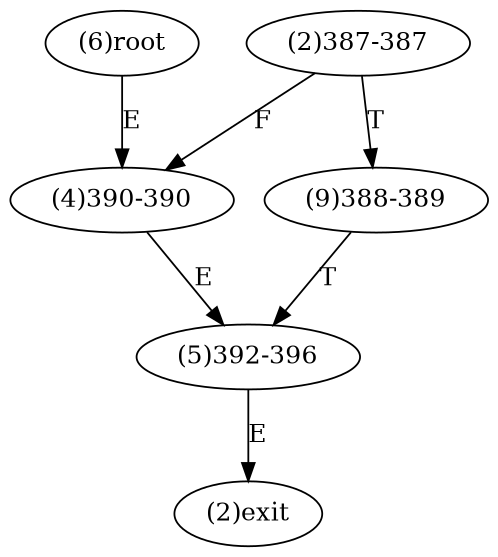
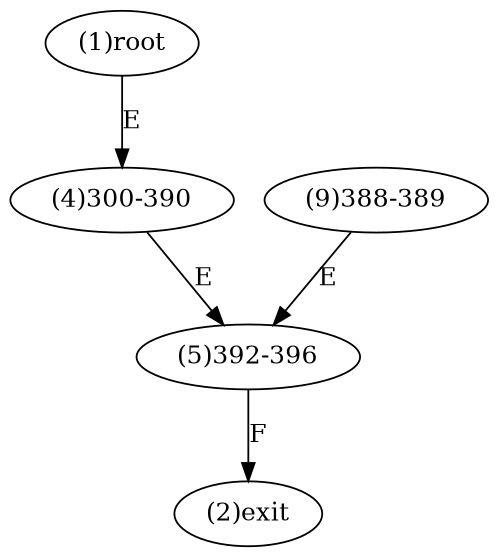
(122, 43) -> (122, 43)
(358, 43) -> none
(122, 200) -> (122, 200)
(329, 279) -> (329, 279)
(258, 435) -> (258, 435)
